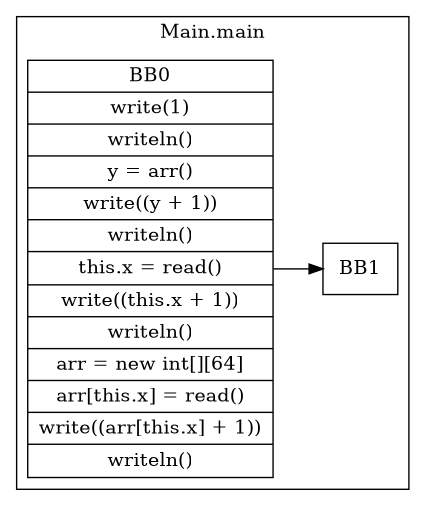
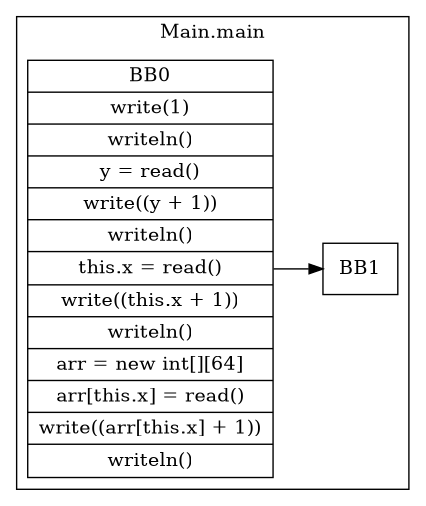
(150, 171) -> (150, 171)
